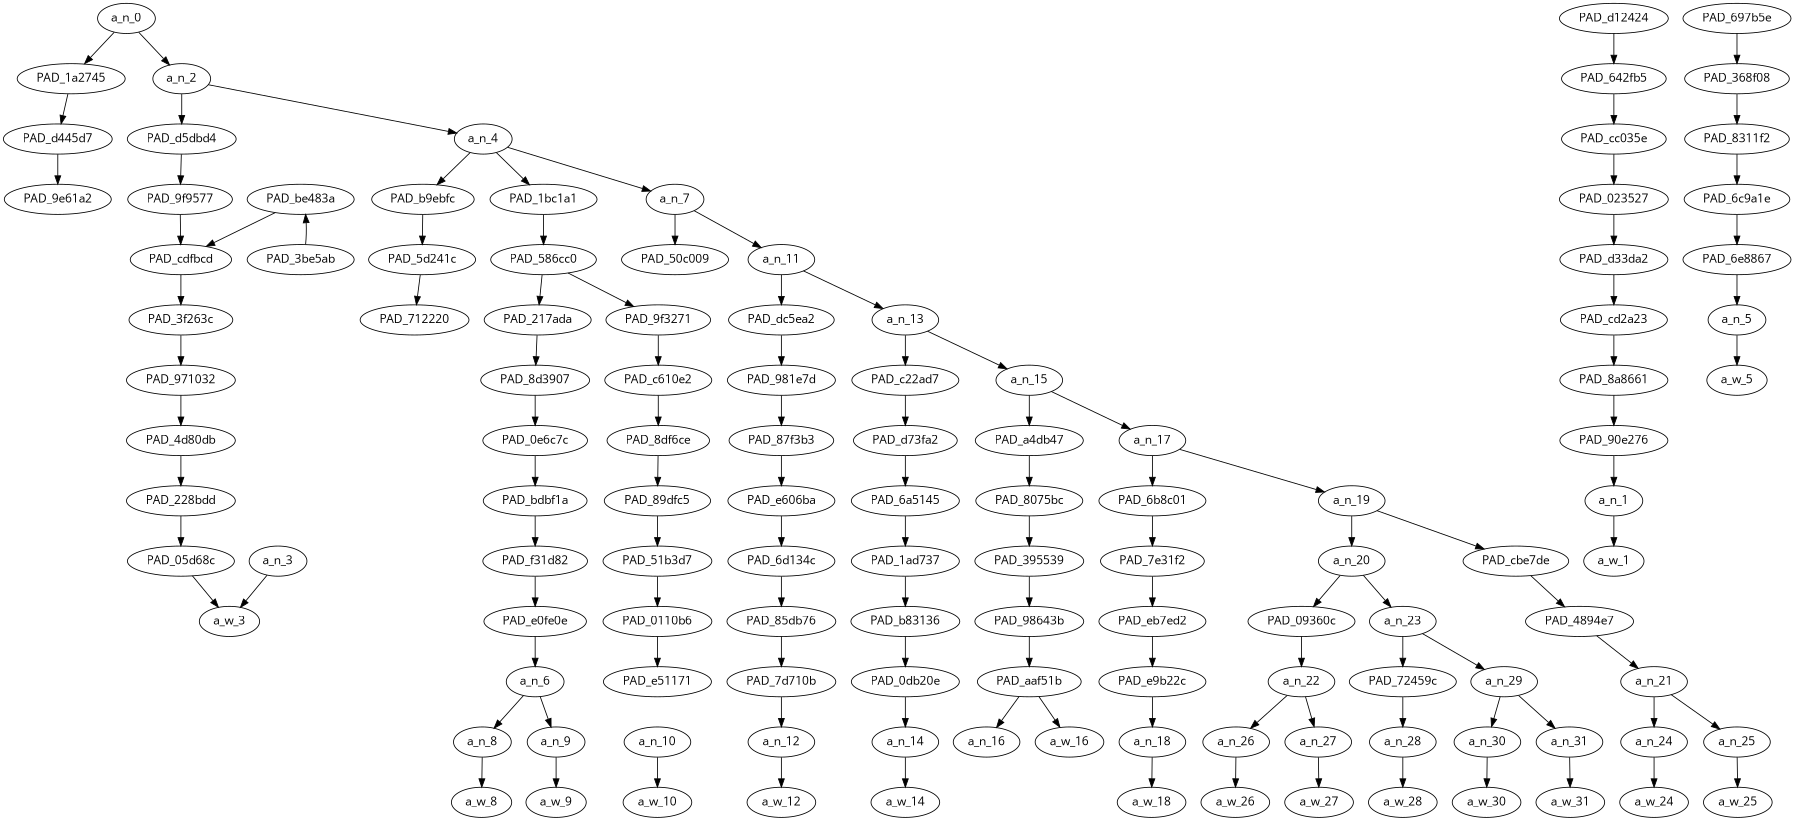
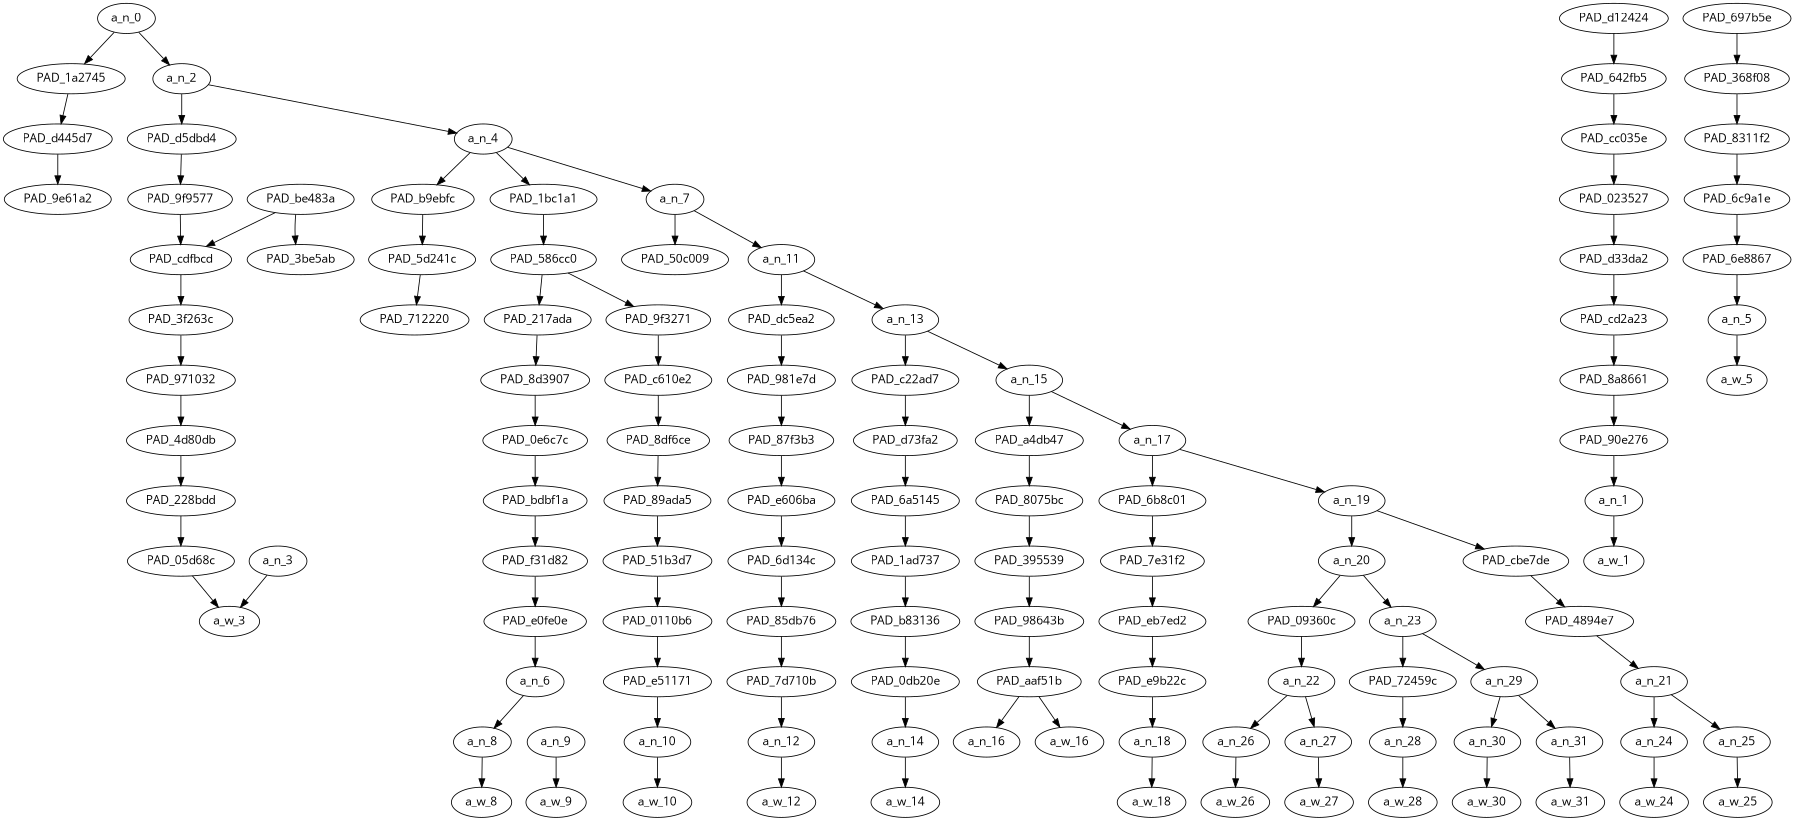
(306, 234) -> (295, 225)
(657, 501) -> (657, 501)
(544, 708) -> none
none -> (657, 708)
